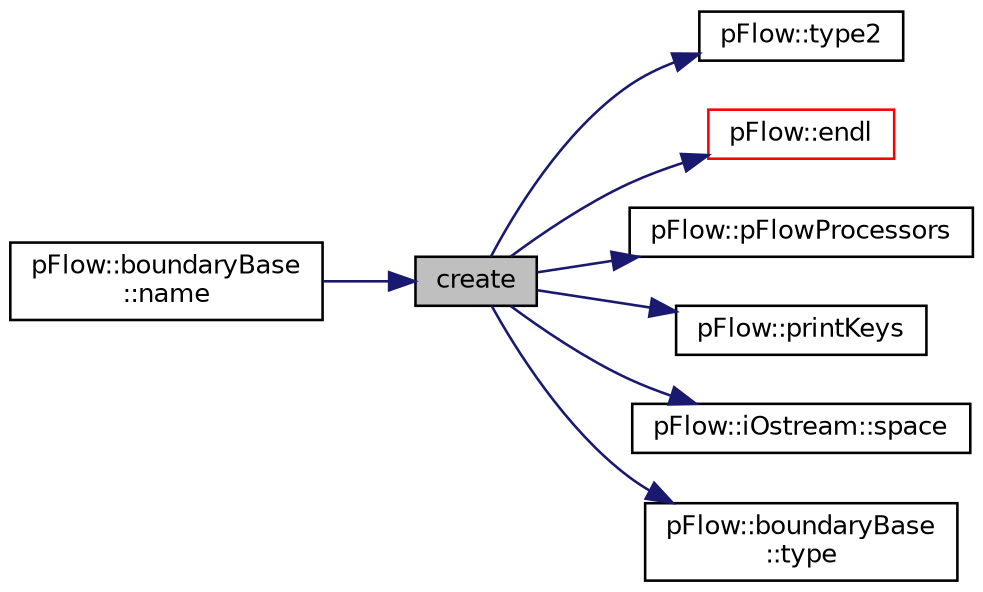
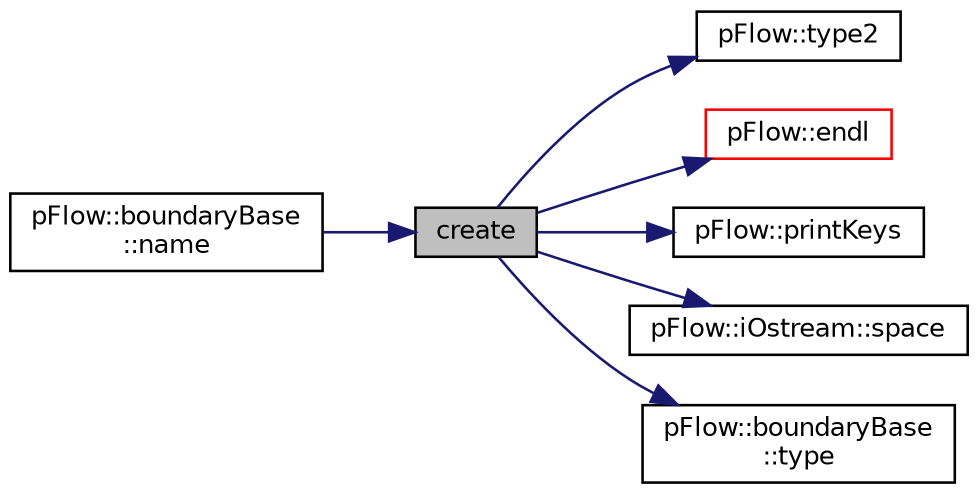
(801, 232) -> none
